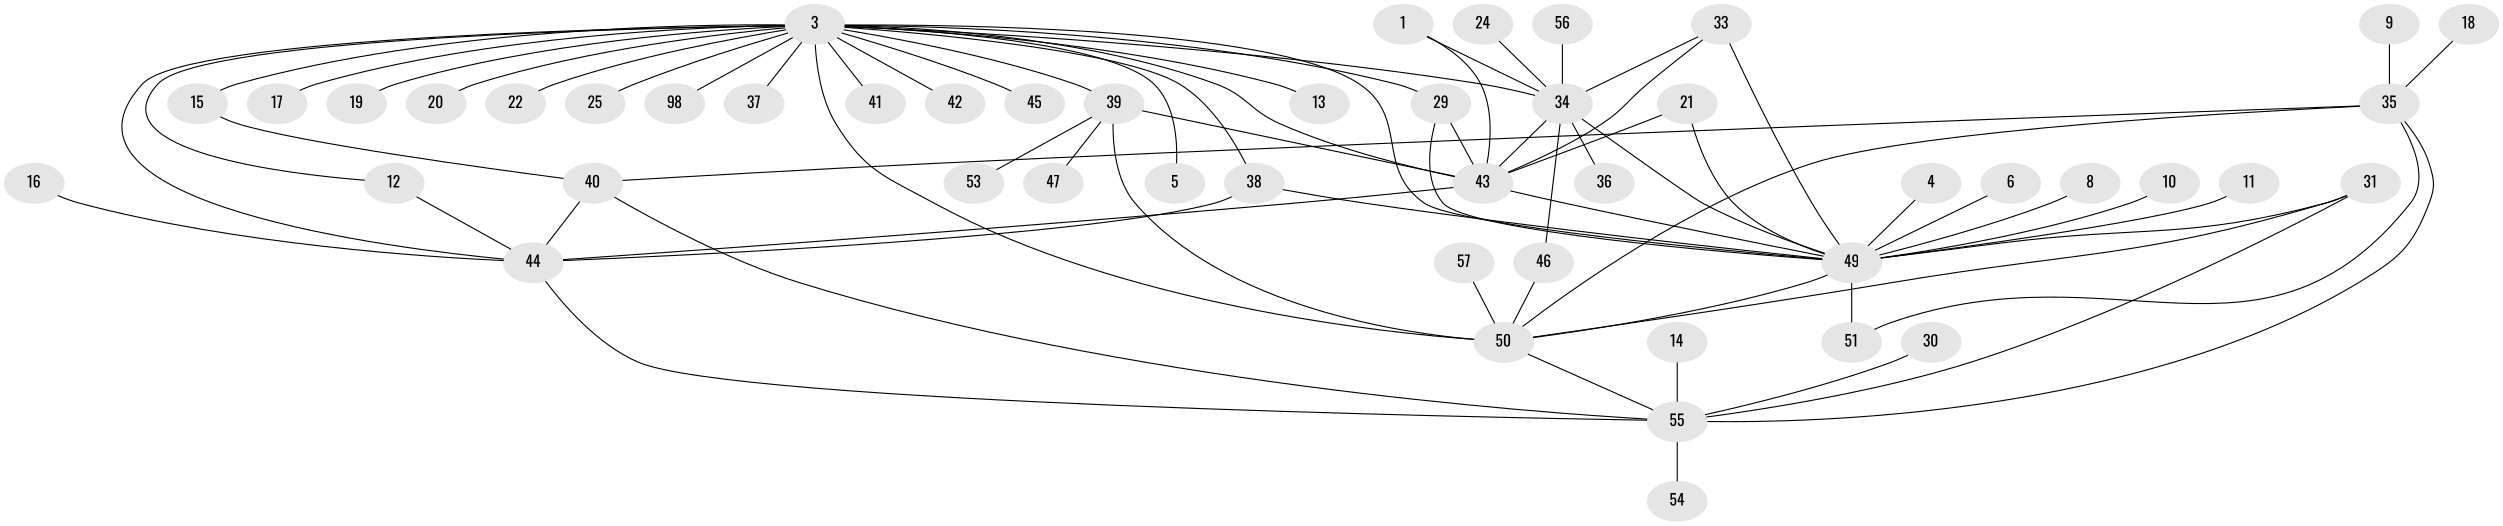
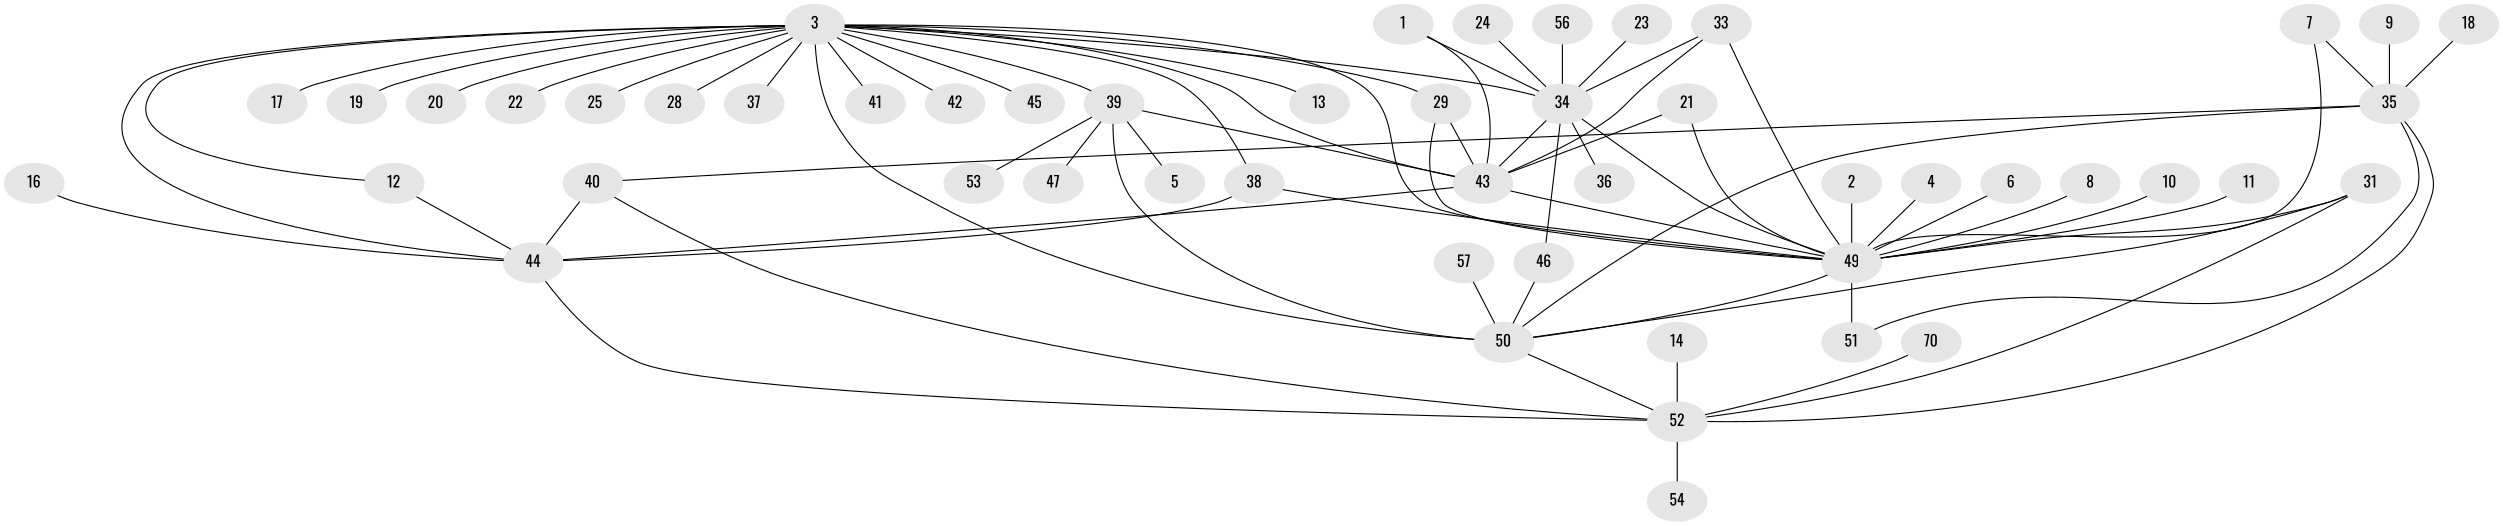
none -> (1642, 24)
none -> (2310, 24)
(1045, 46) -> (1144, 144)
(198, 104) -> none
(675, 104) -> (675, 104)
none -> (1852, 183)
(1931, 342) -> (1931, 342)
(1677, 422) -> (1677, 422)
